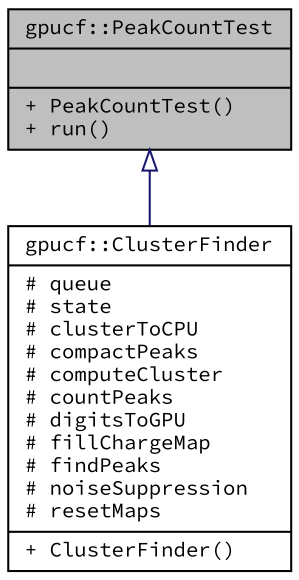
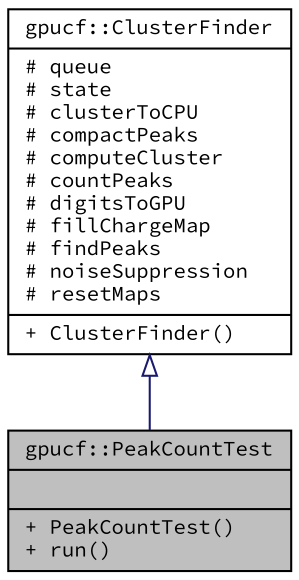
(150, 198) -> (150, 403)
